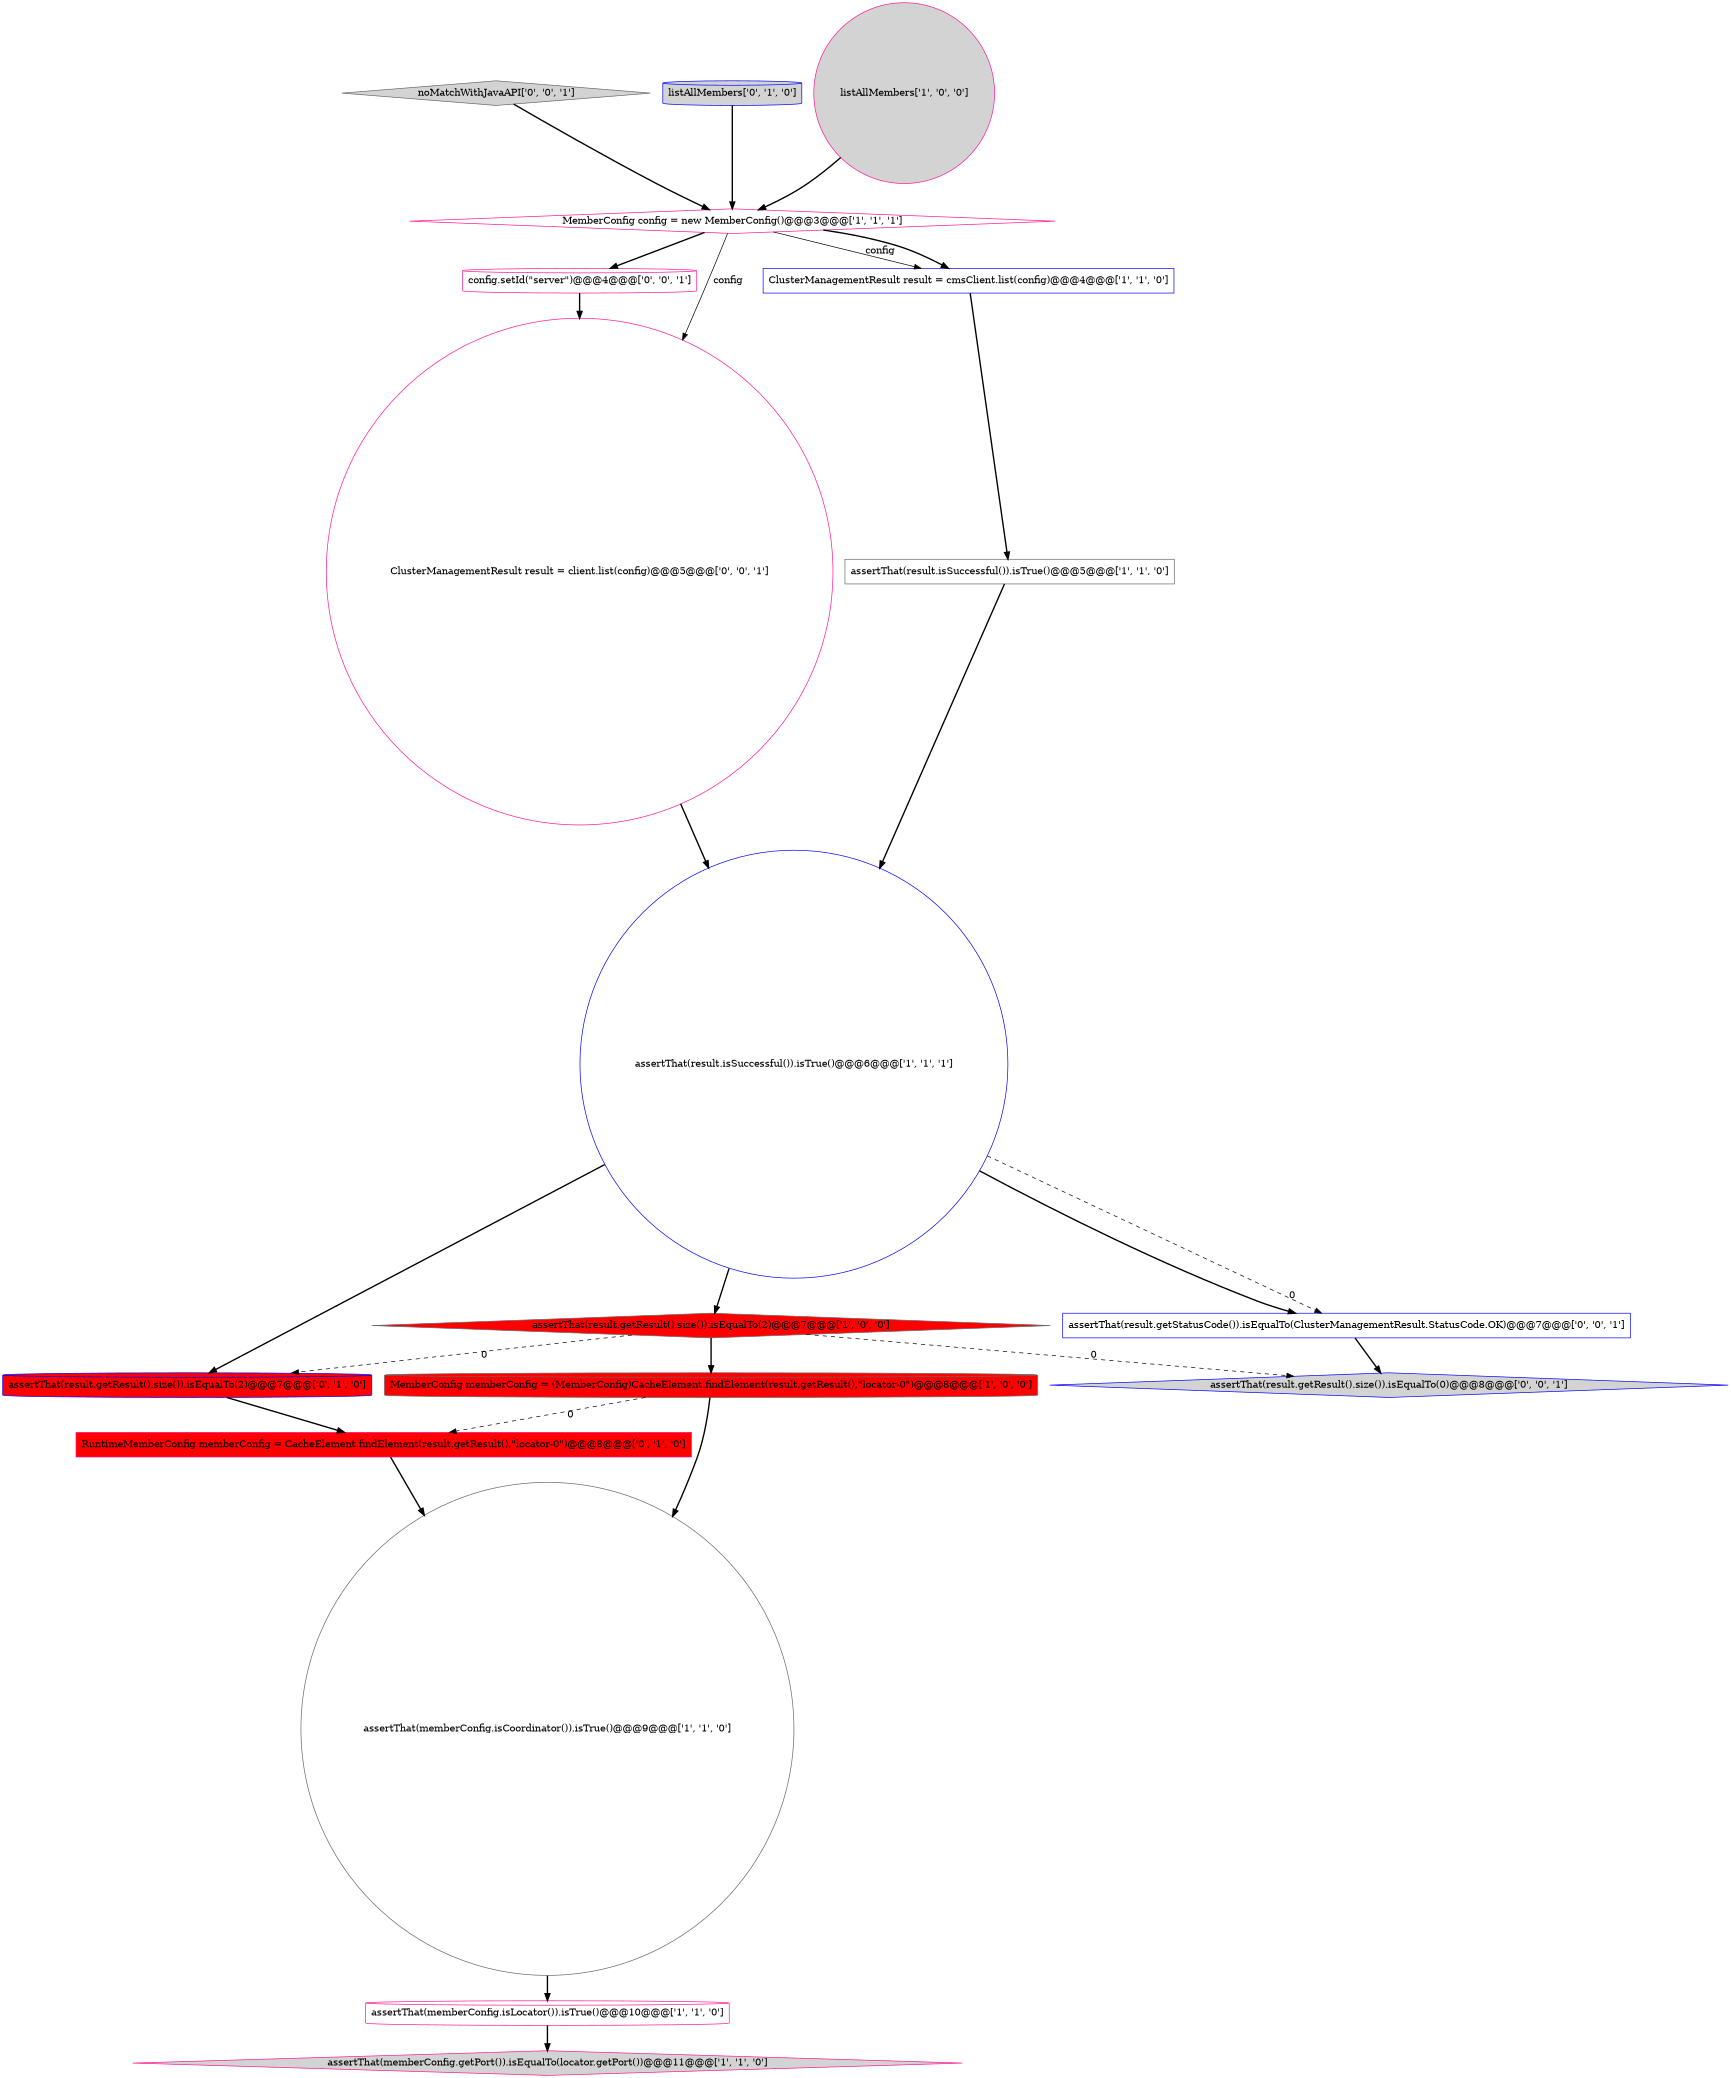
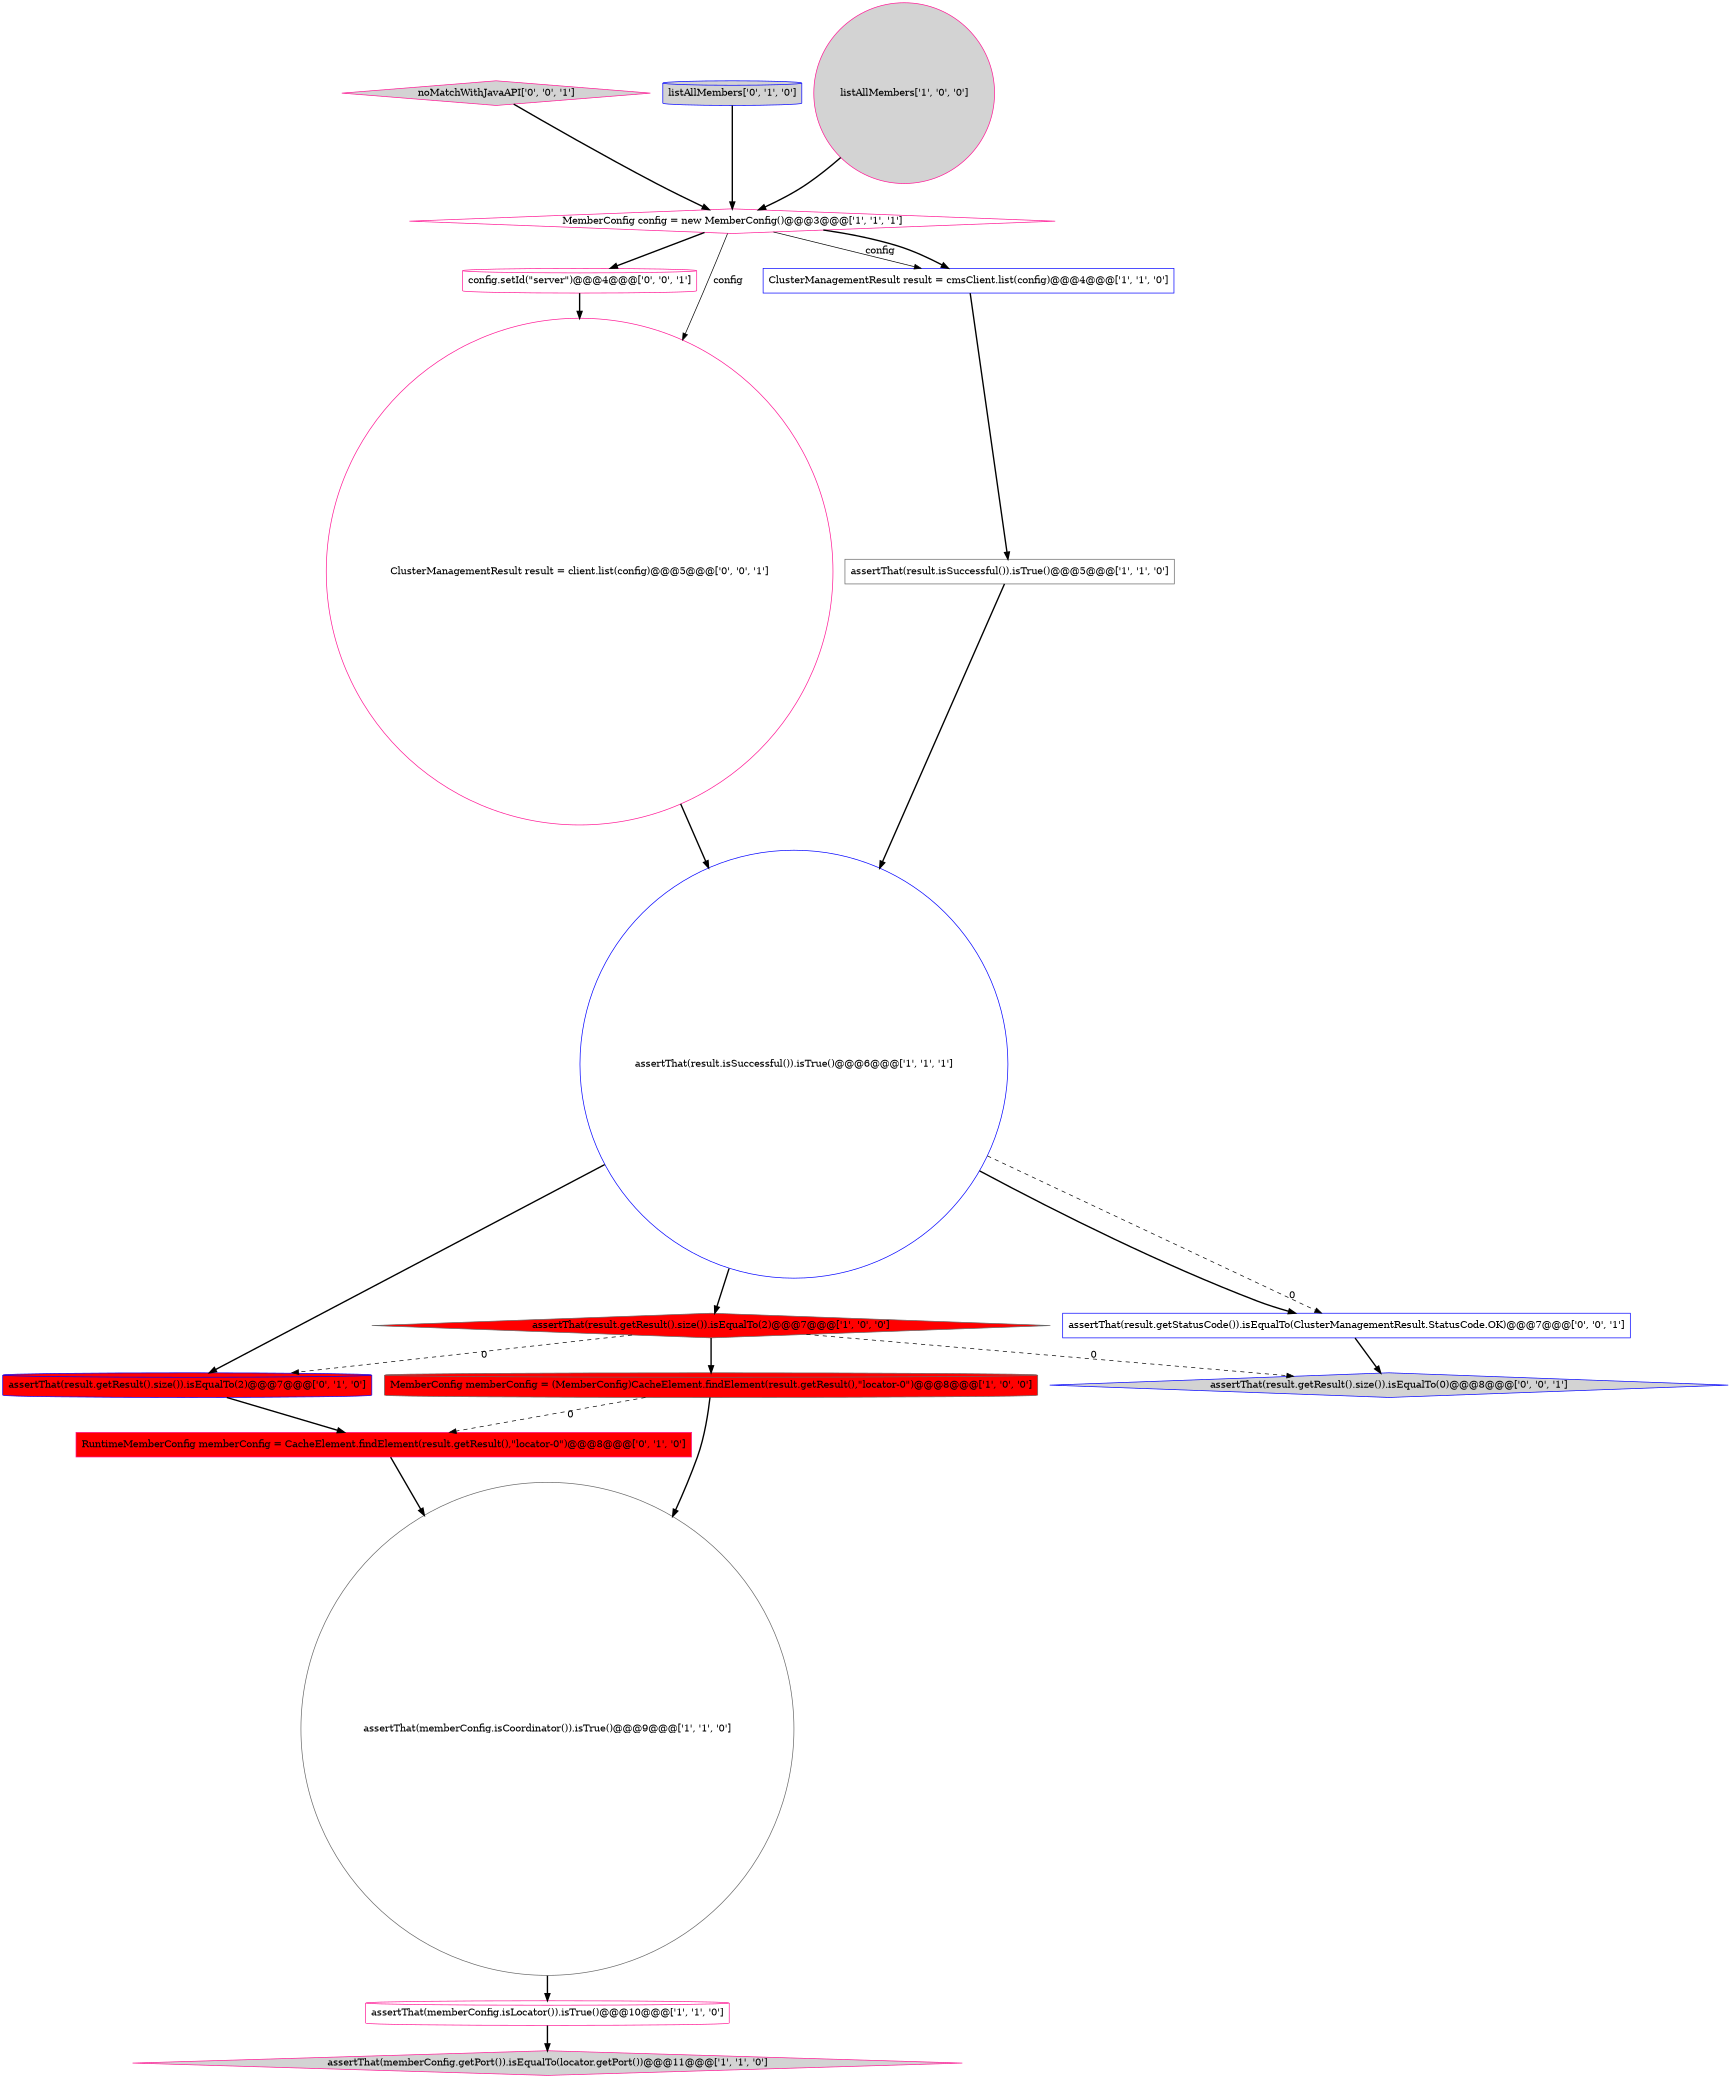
(496, 93) -> (496, 93)
